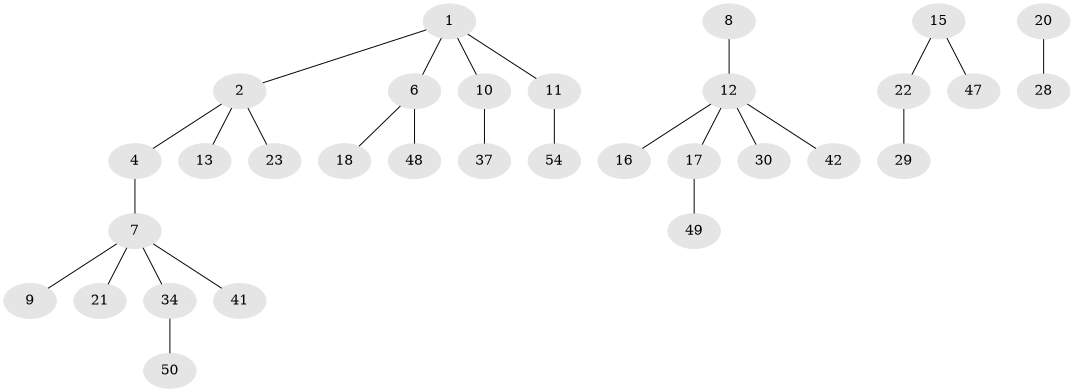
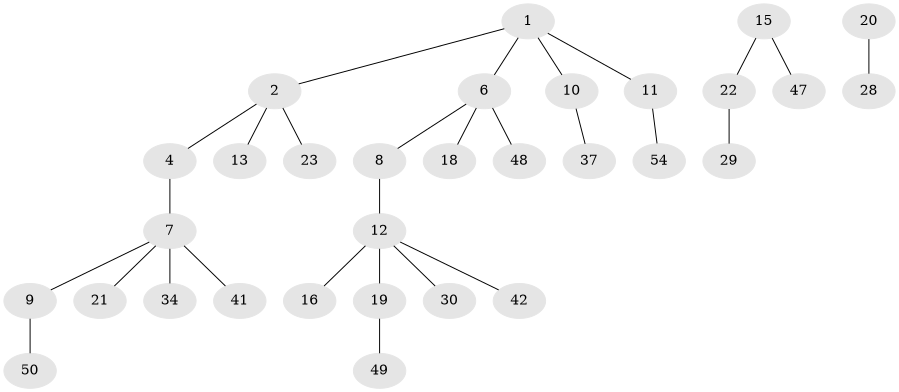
none -> (432, 126)
(694, 161) -> (380, 301)
(170, 336) -> (30, 336)
